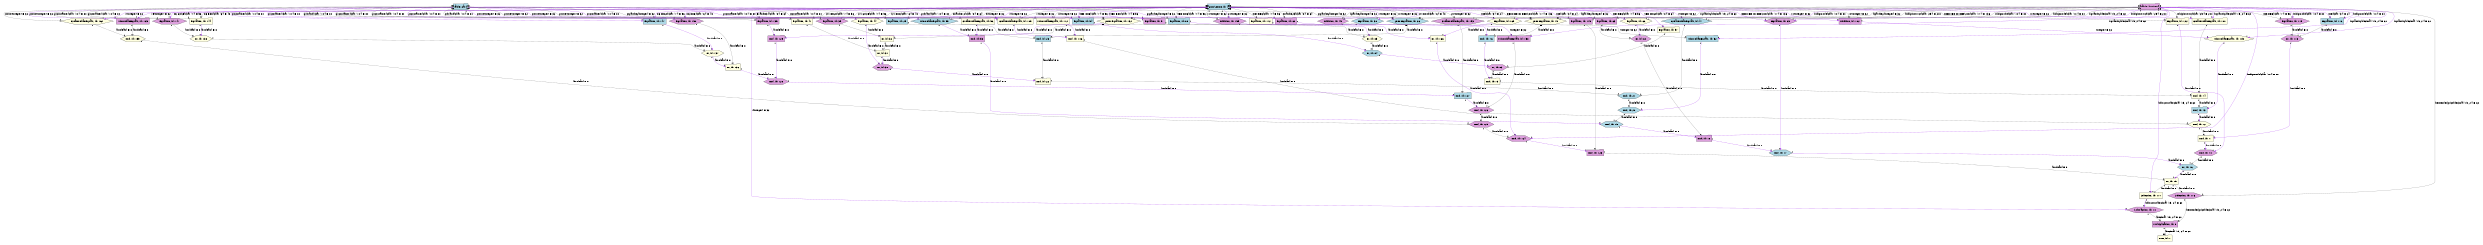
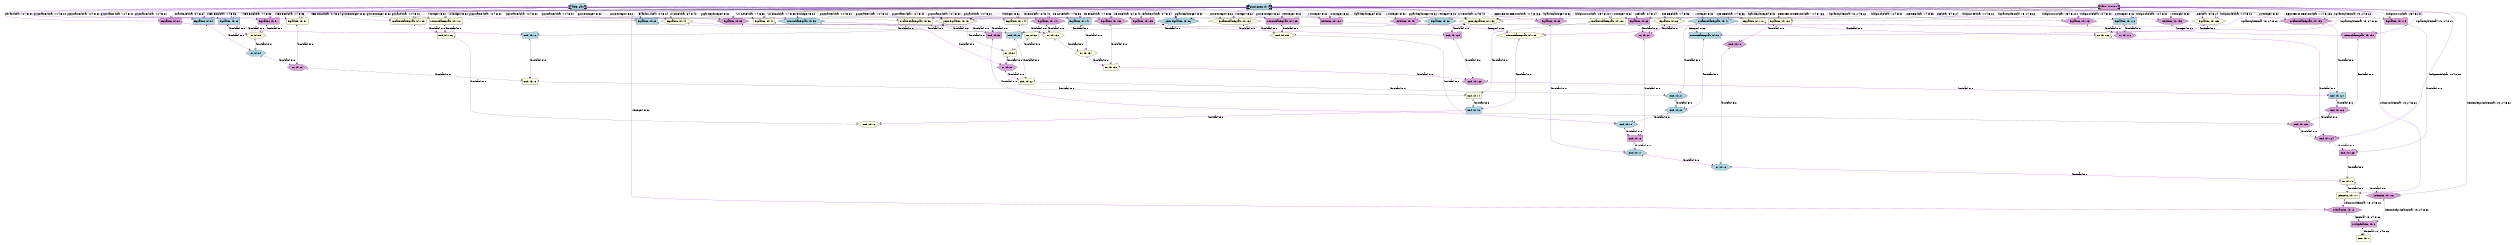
none -> (143, 12)
(2206, 139) -> none
